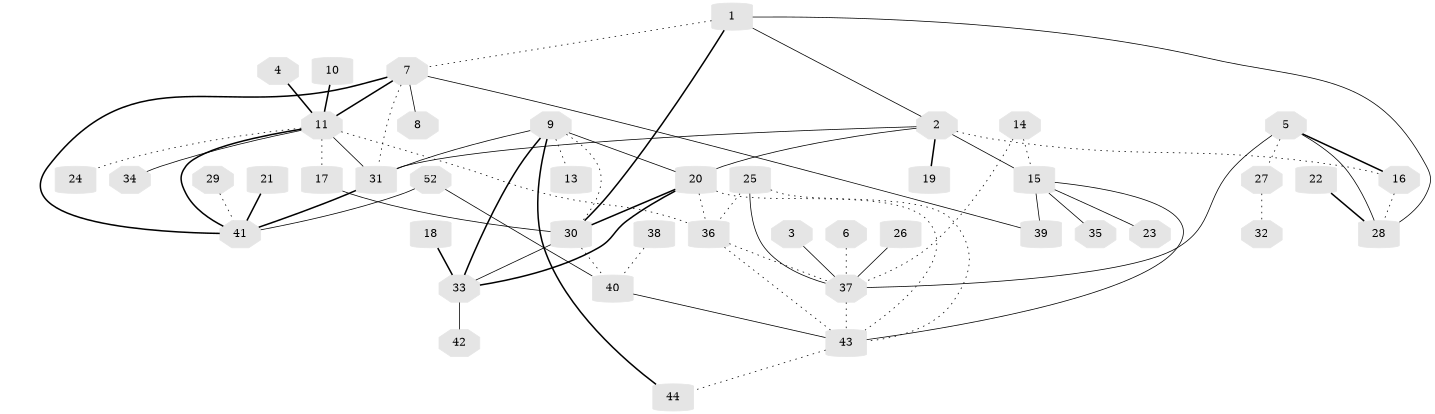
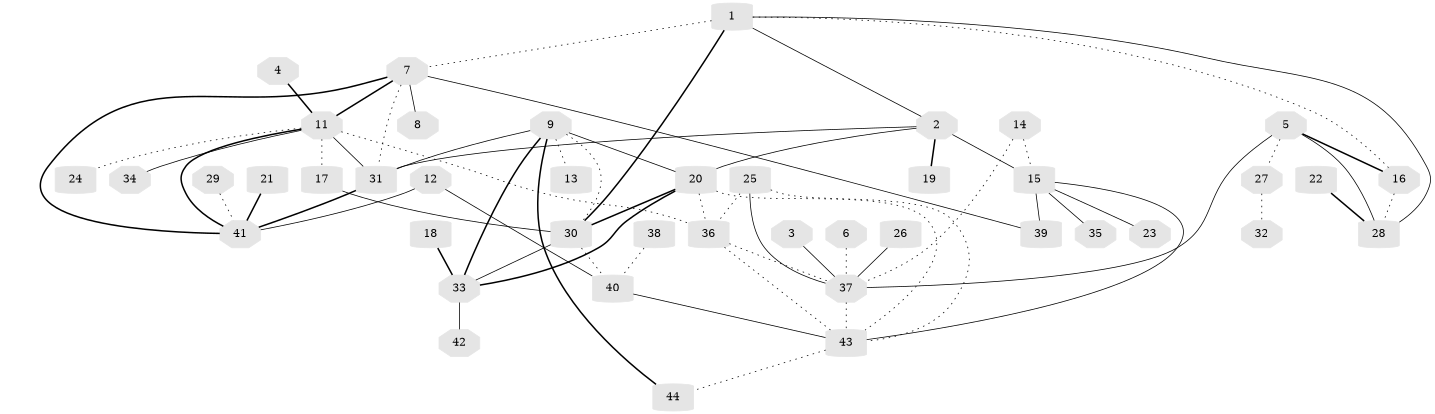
(332, 71) -> none
(1168, 153) -> (1084, 46)
(431, 180) -> (431, 180)
